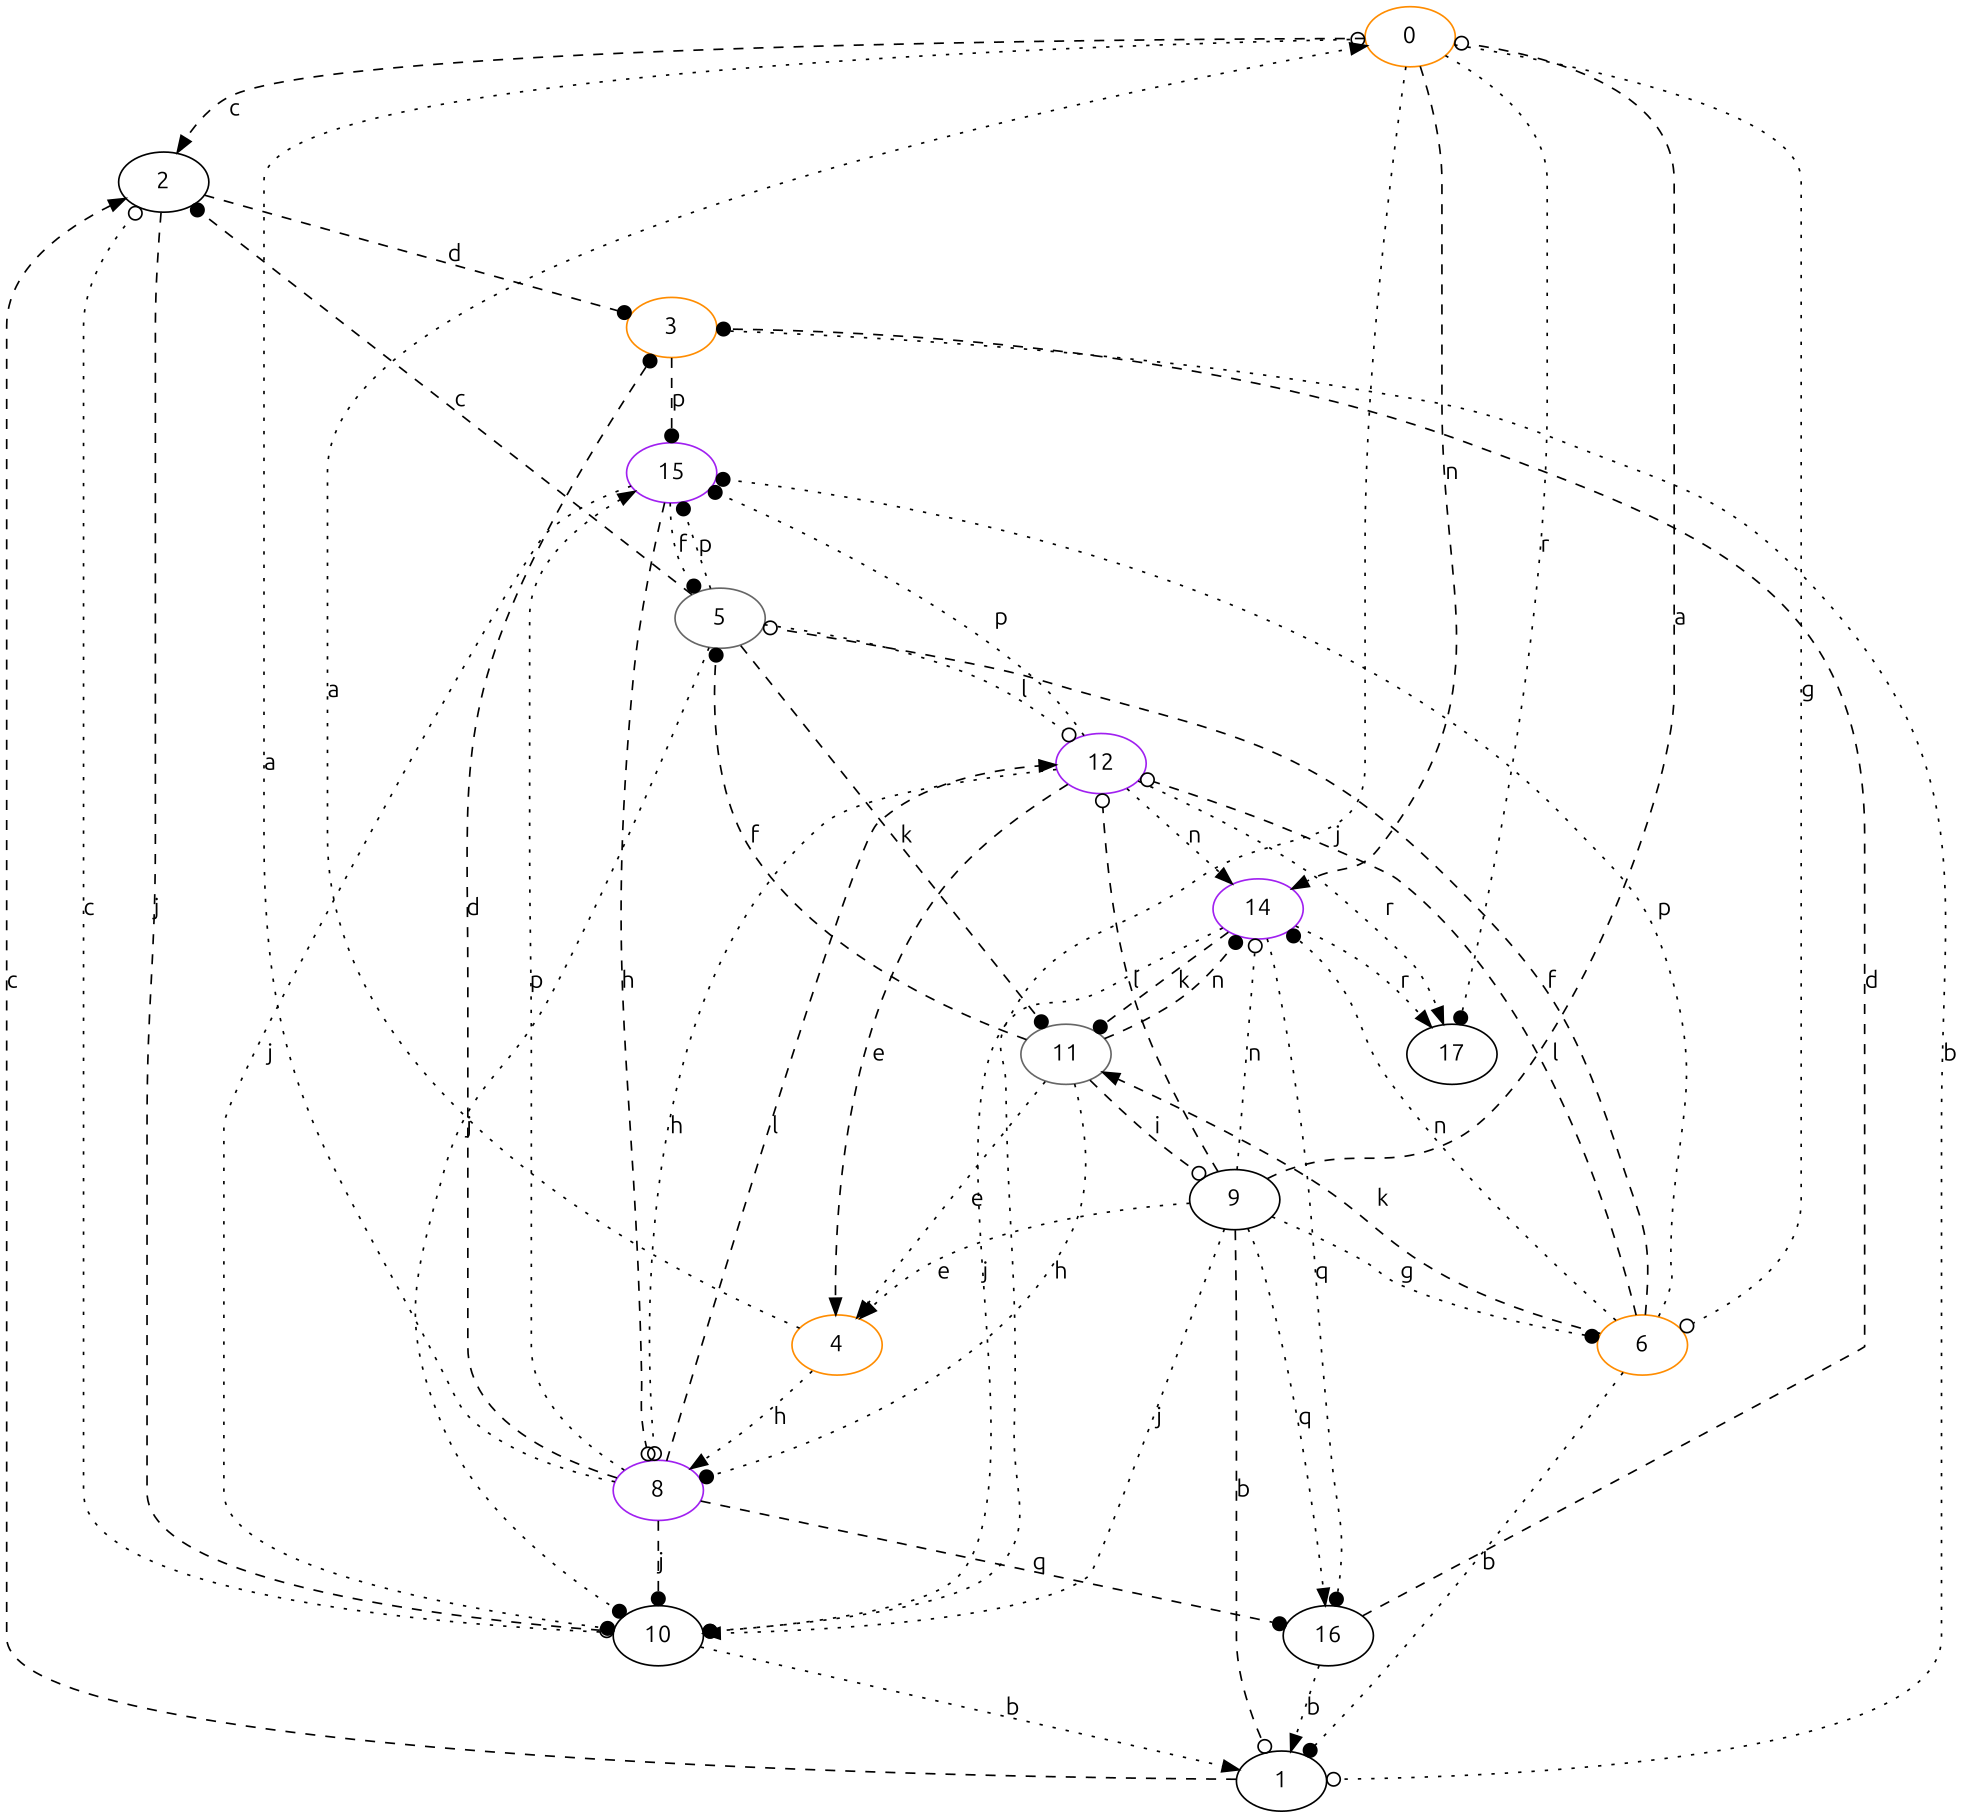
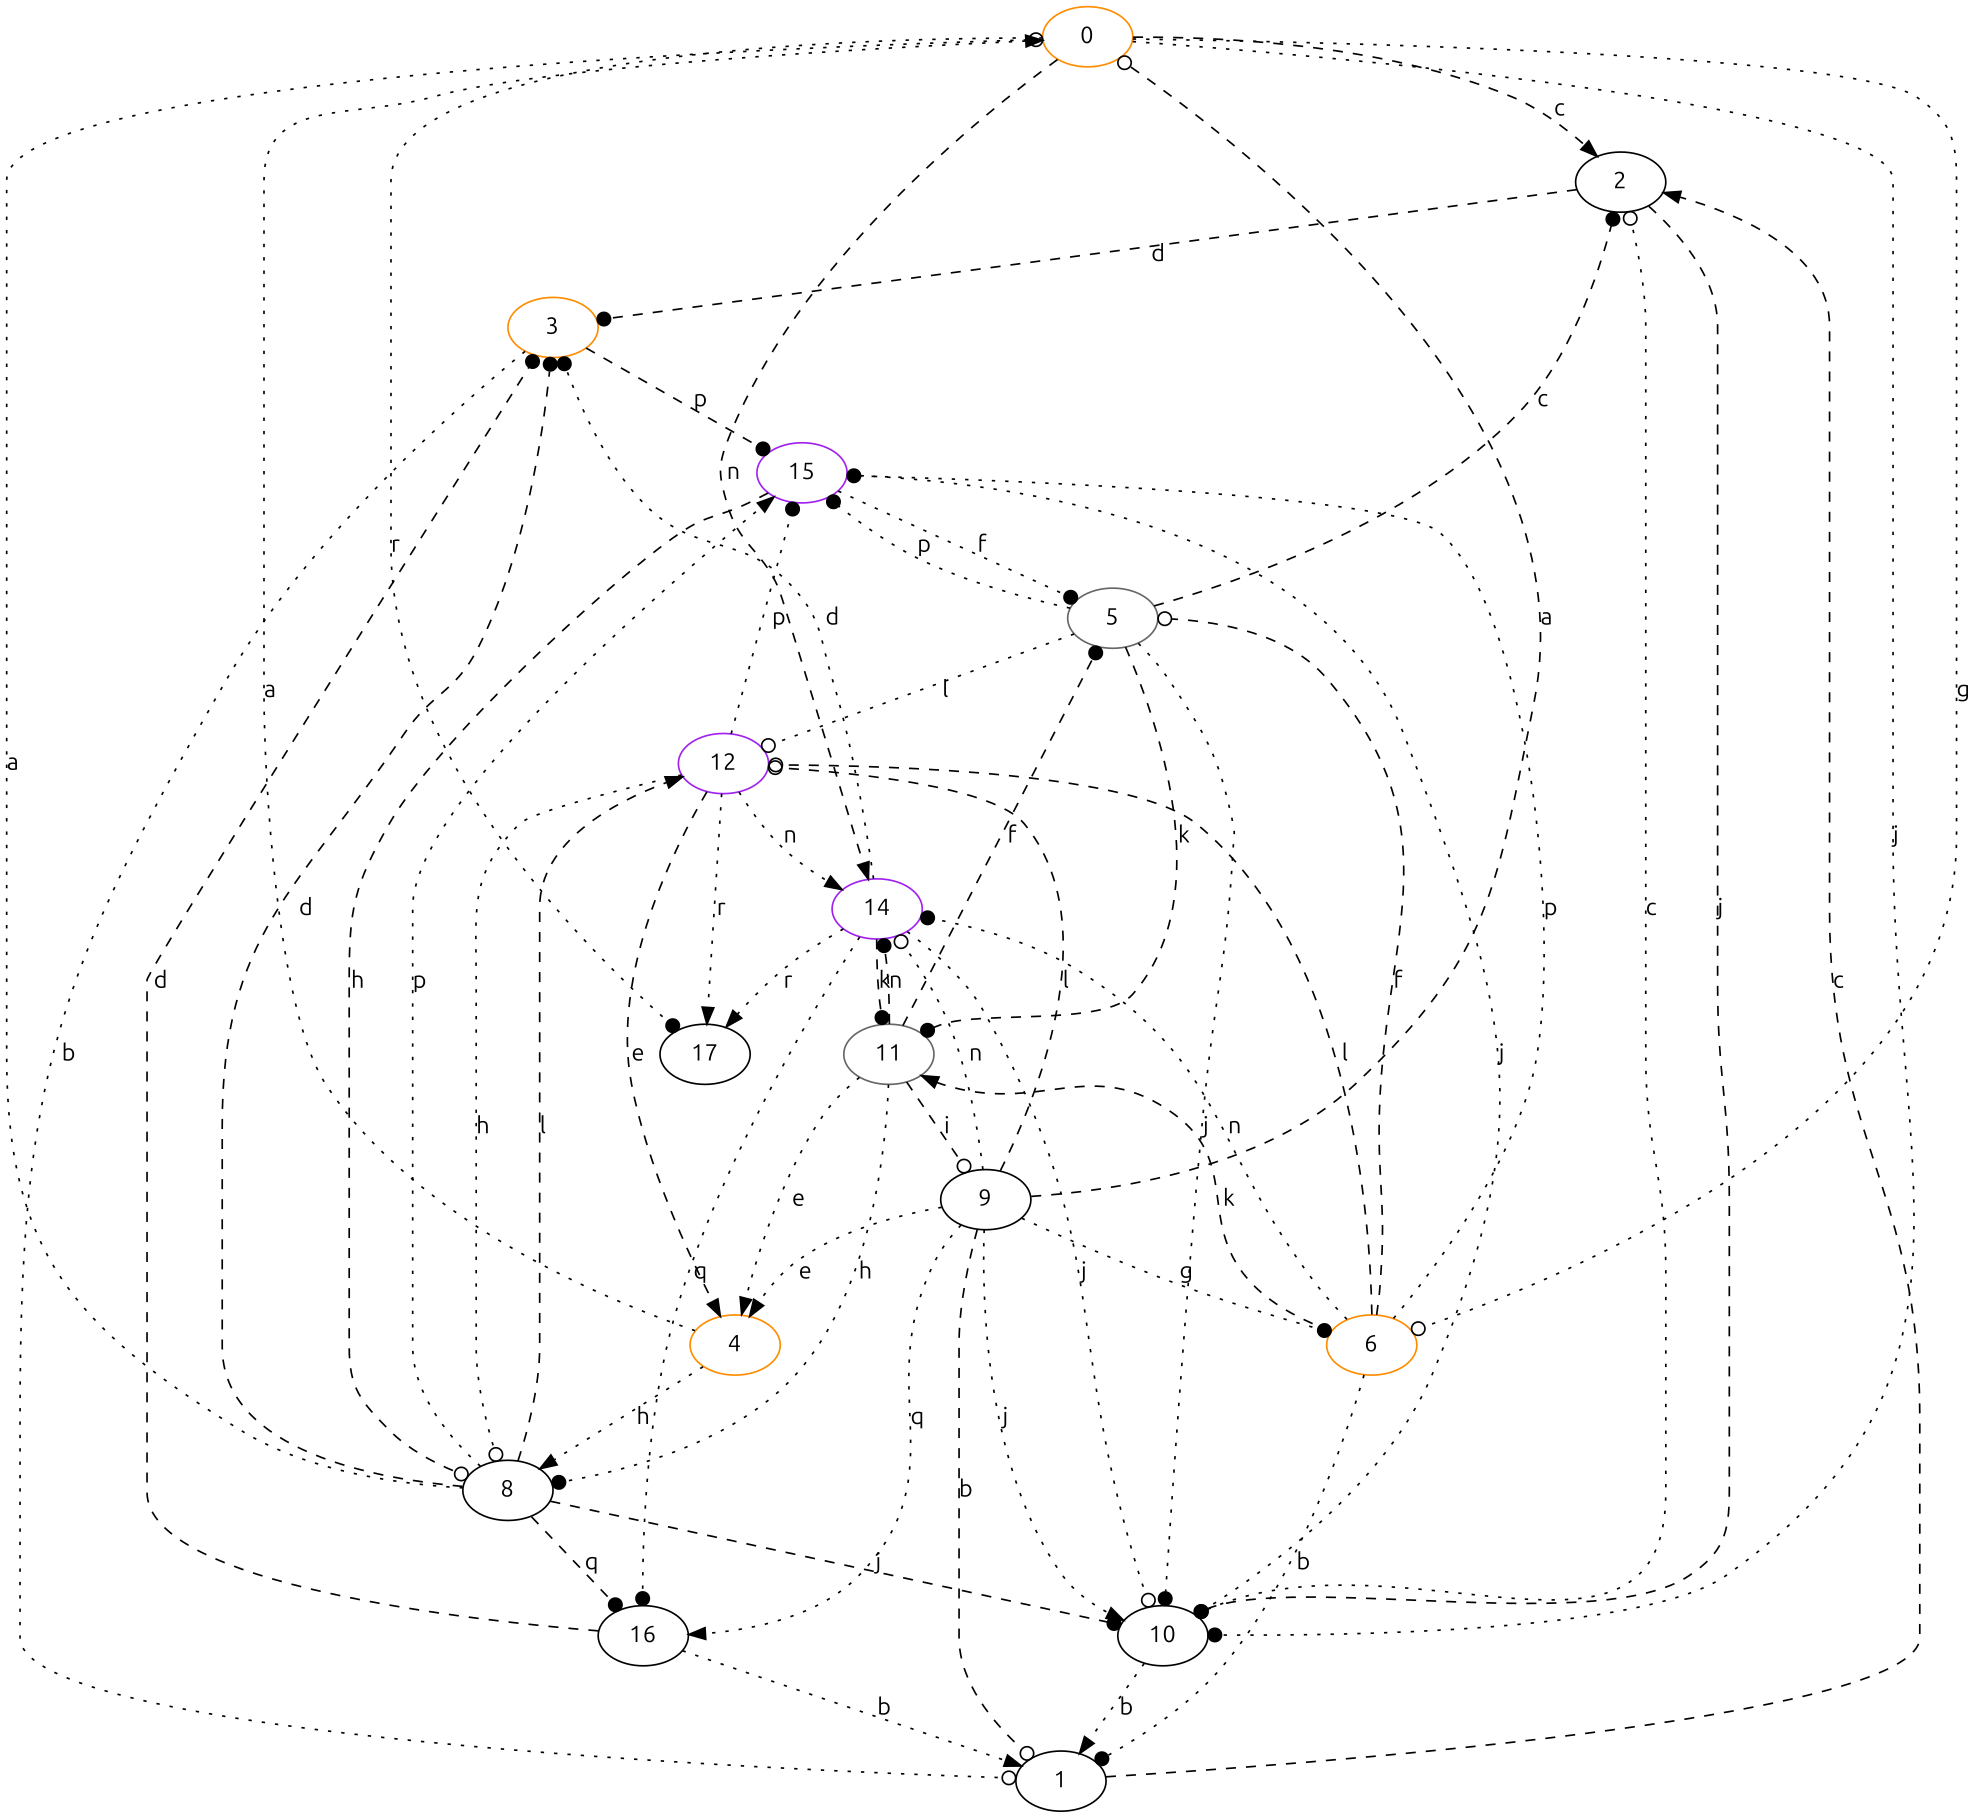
none -> (796, 590)
(658, 1490) -> (508, 1490)
